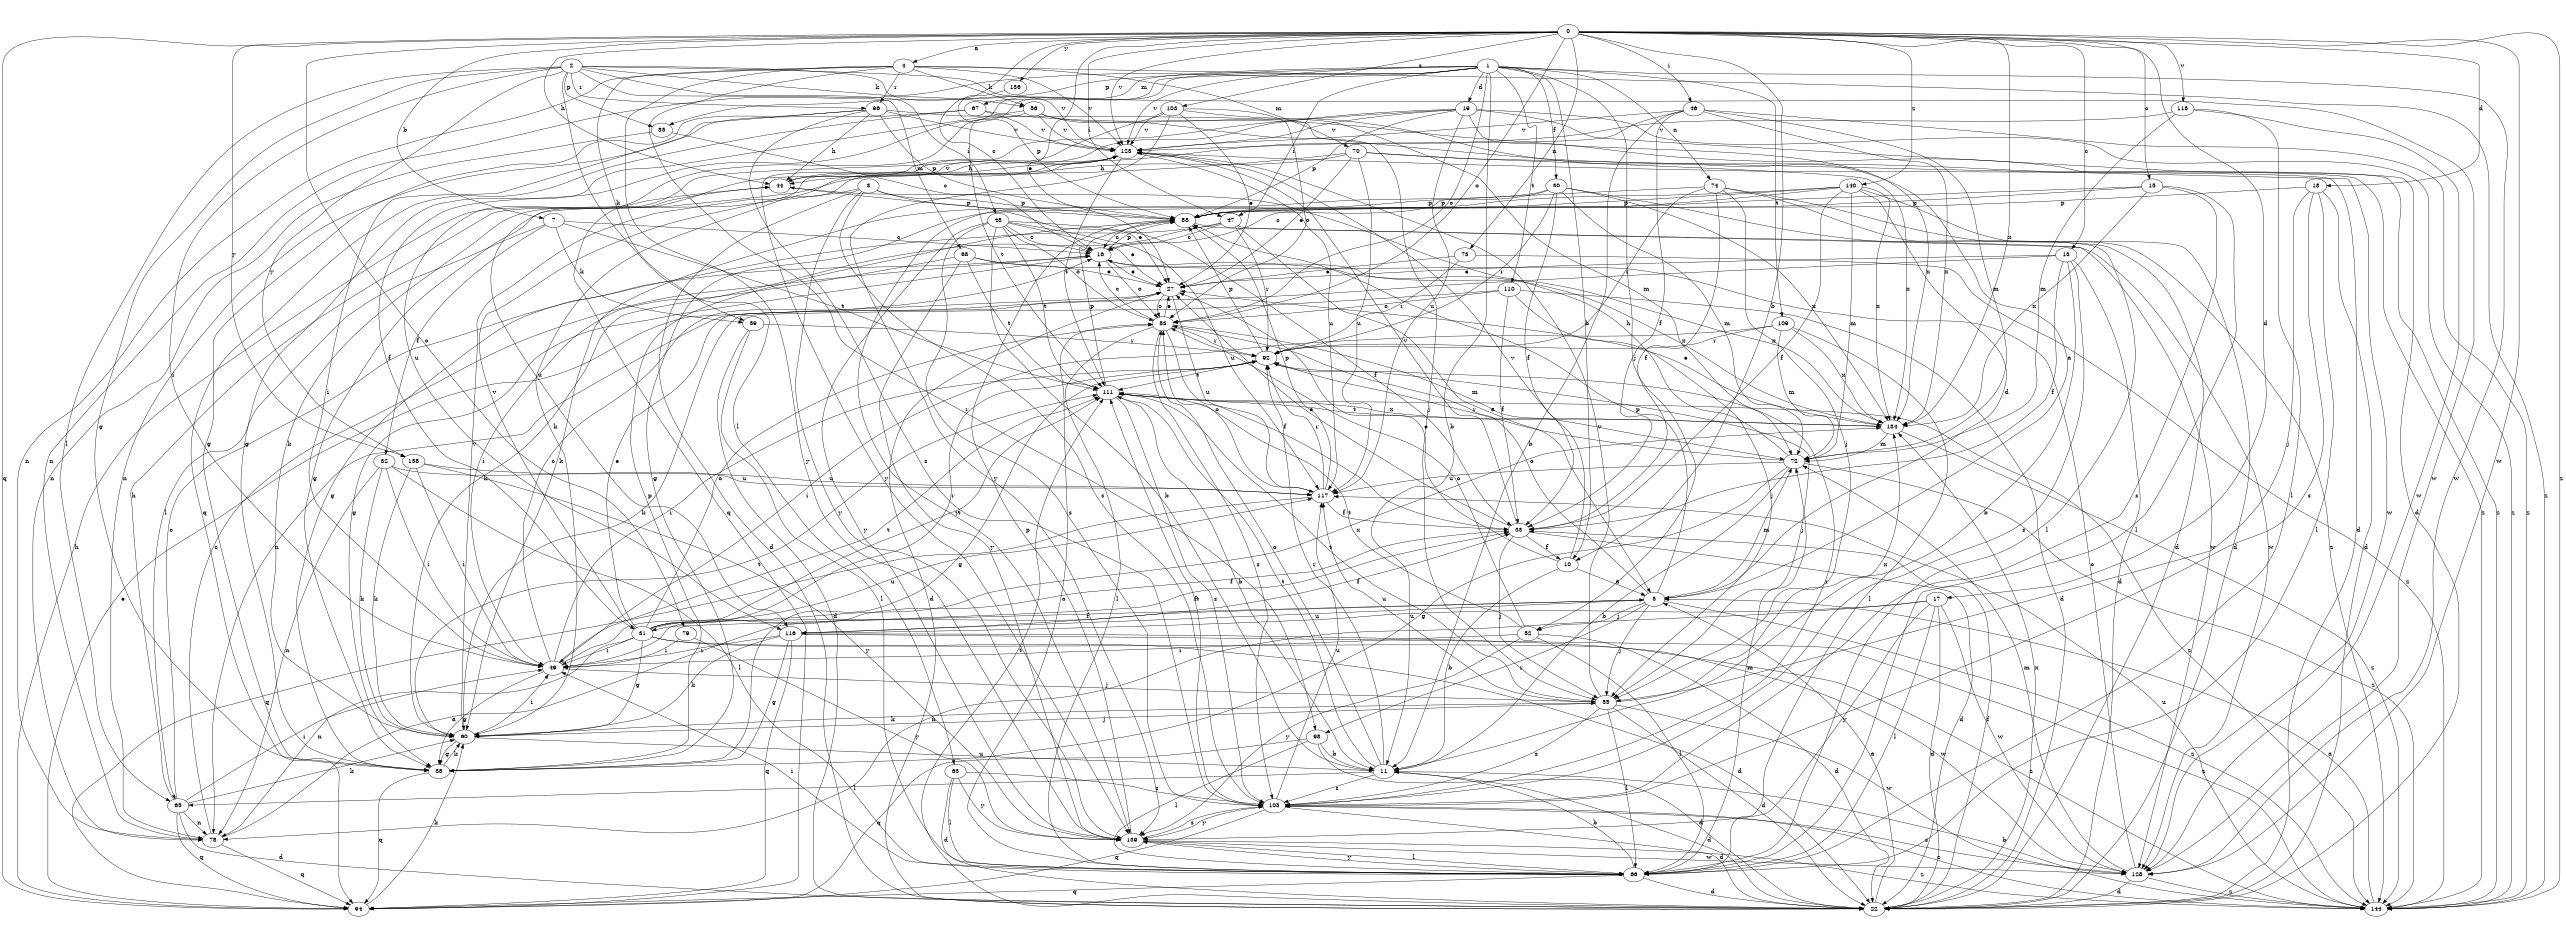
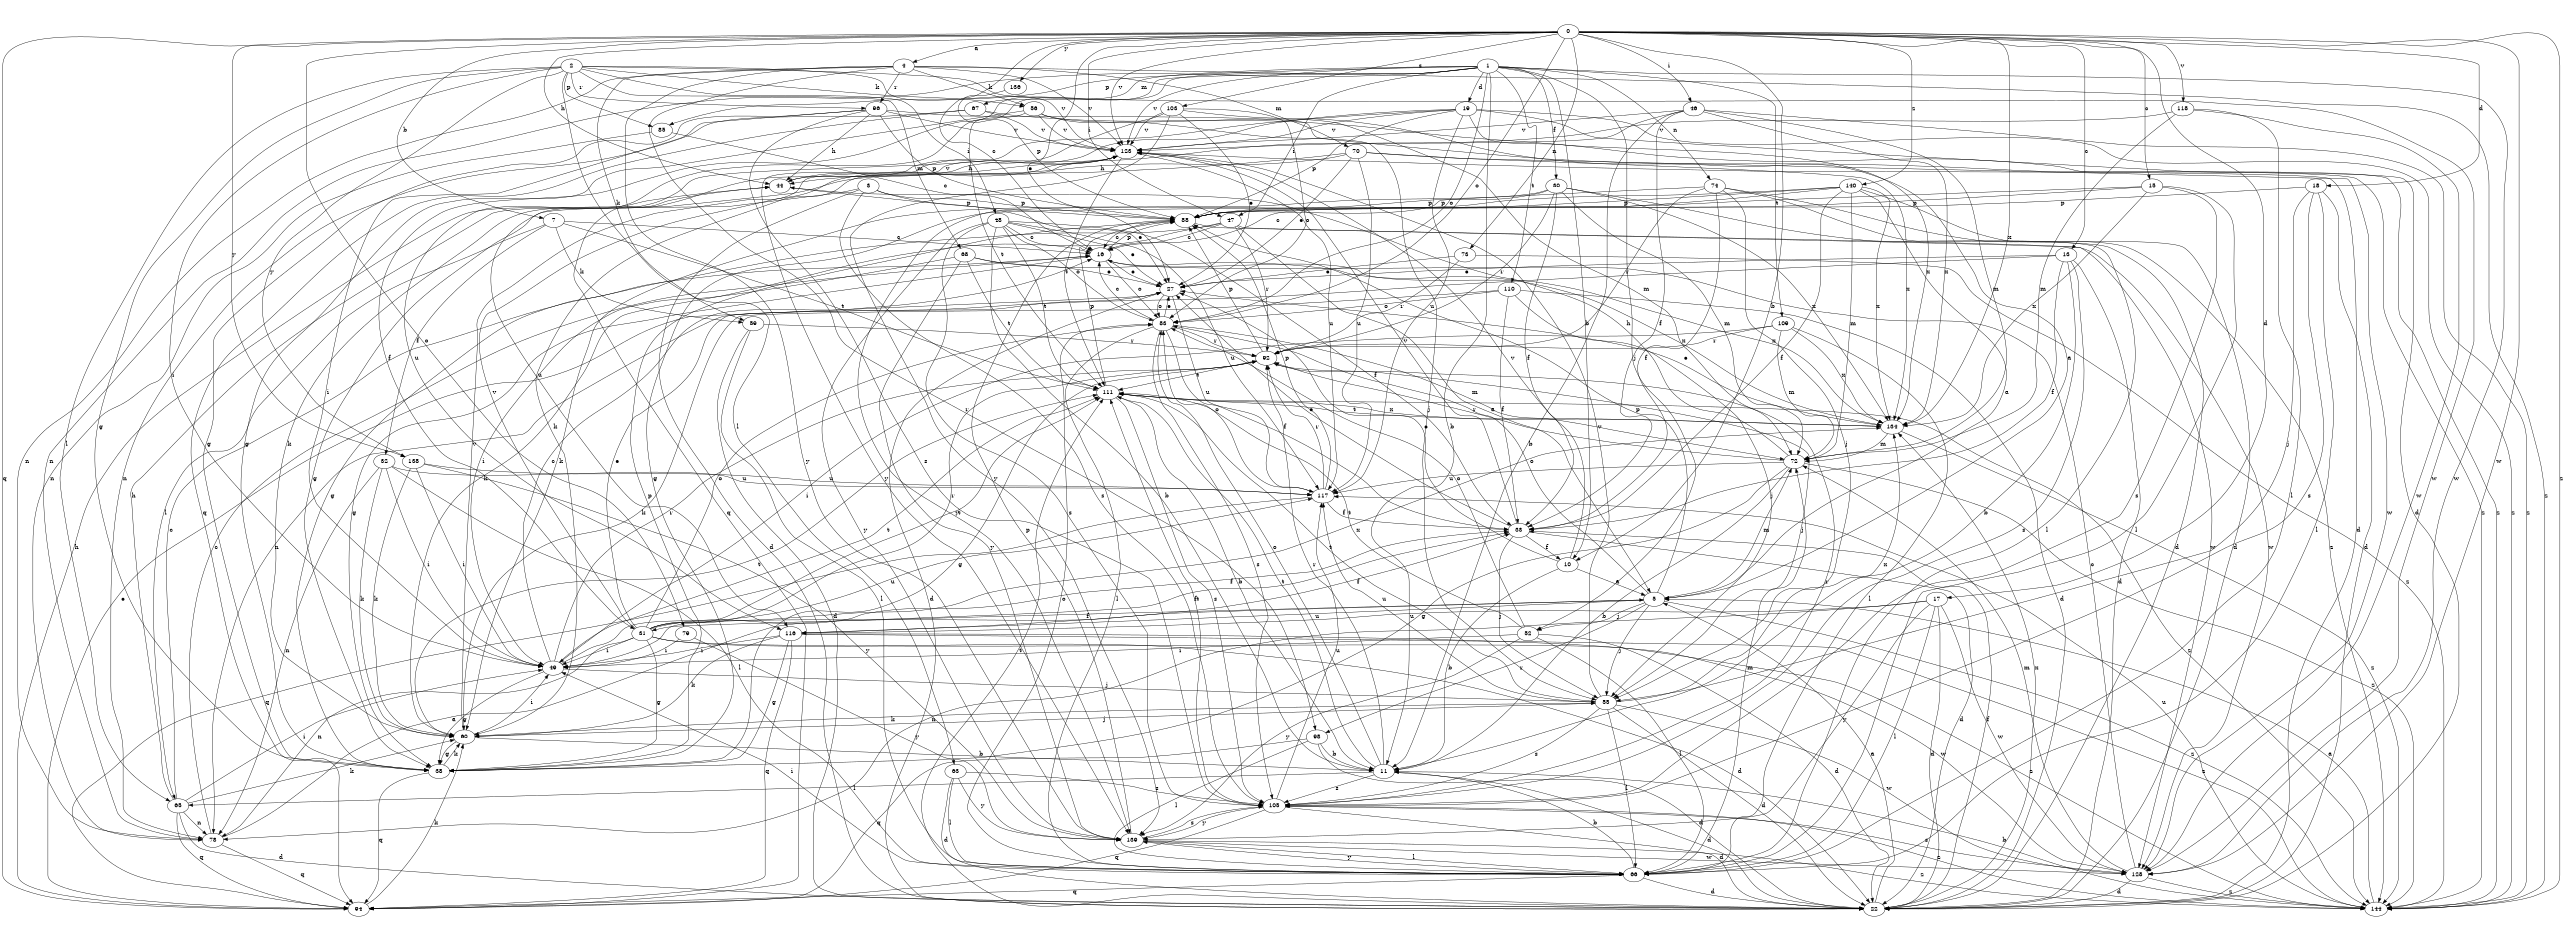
(2007, 393) -> (2007, 393)
(856, 538) -> none
(615, 718) -> (607, 756)
(981, 754) -> (981, 754)
